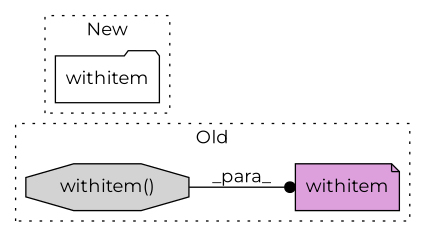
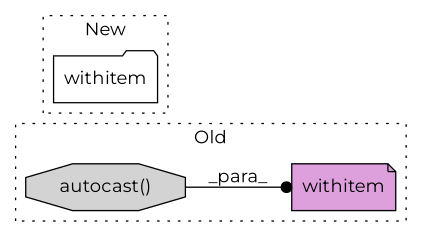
(107, 187) -> (106, 187)
